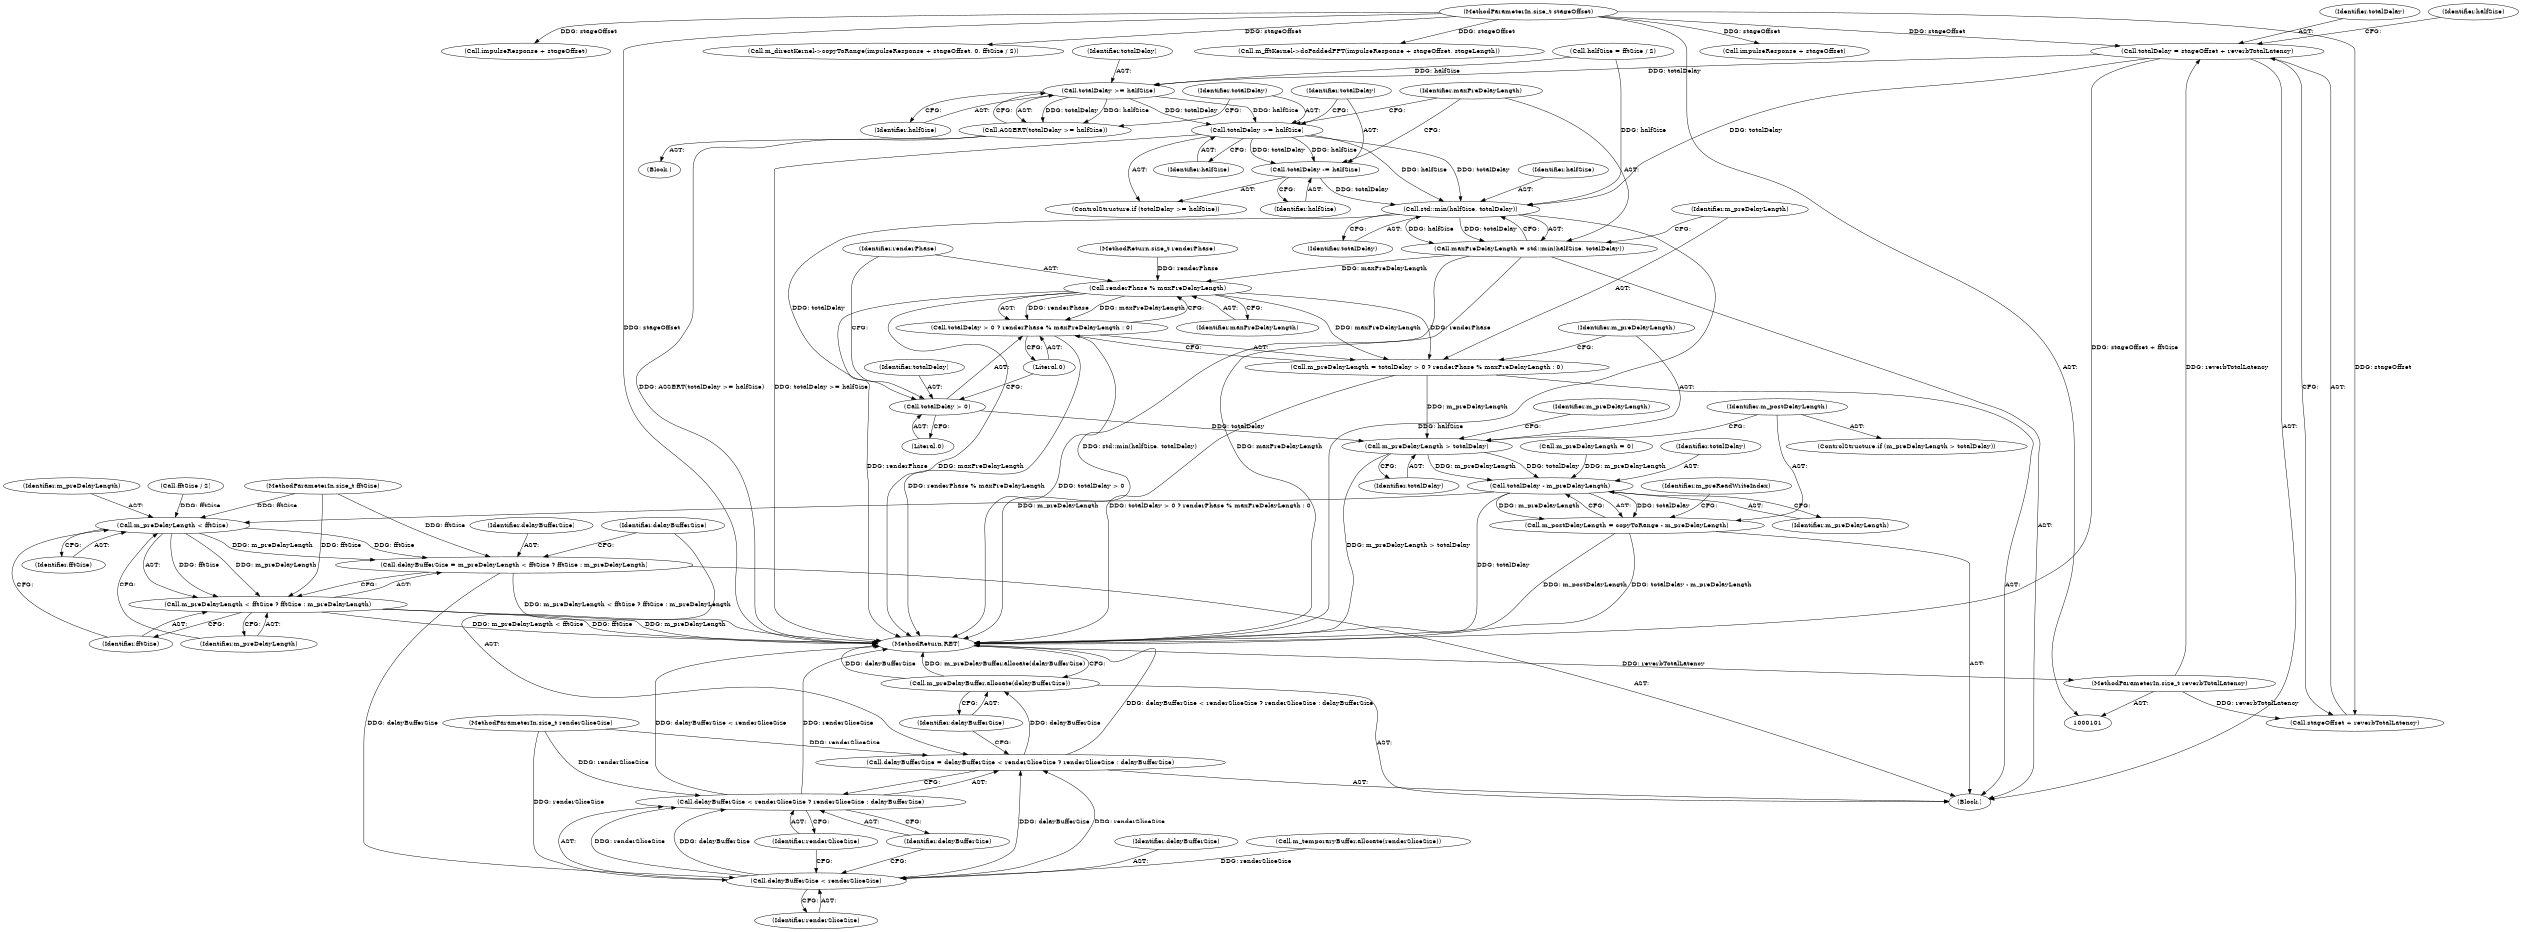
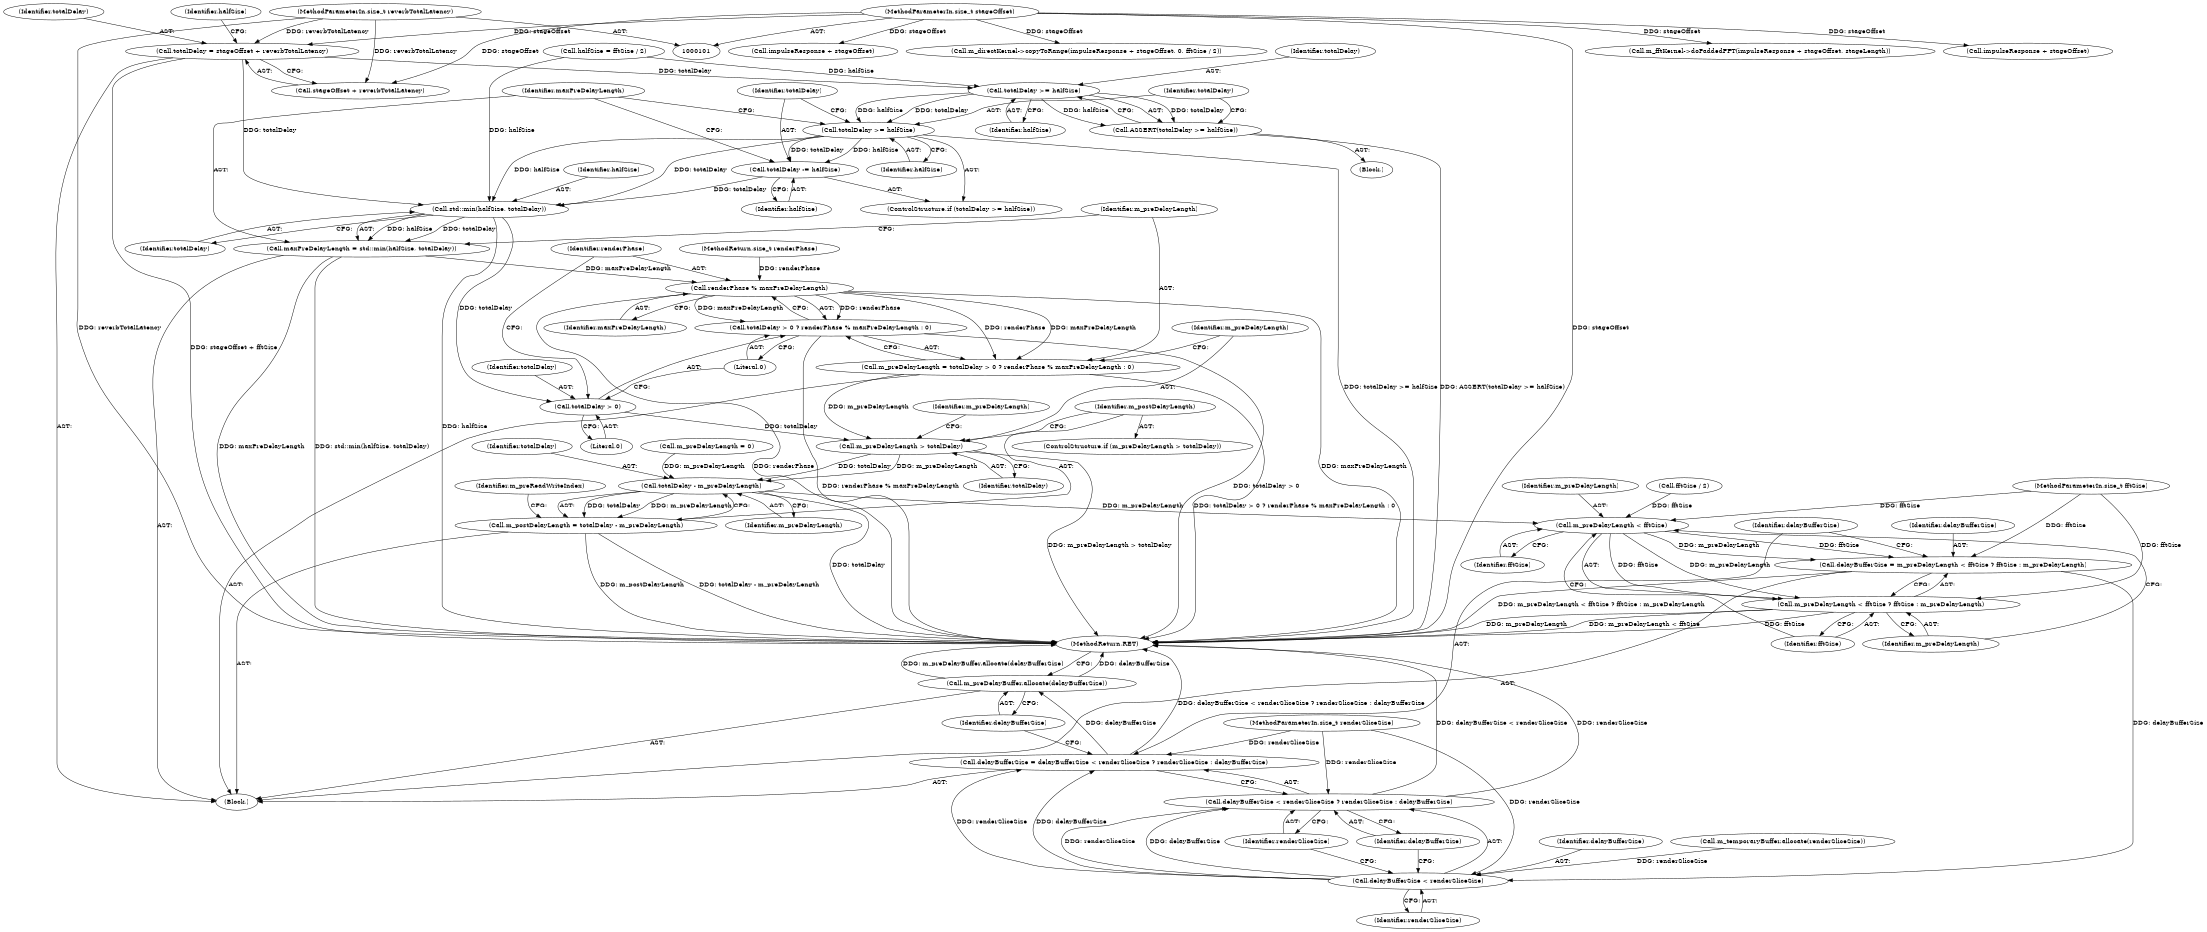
(1519, 227) -> none
(1627, 525) -> (586, 525)
(1494, 662) -> (235, 599)
